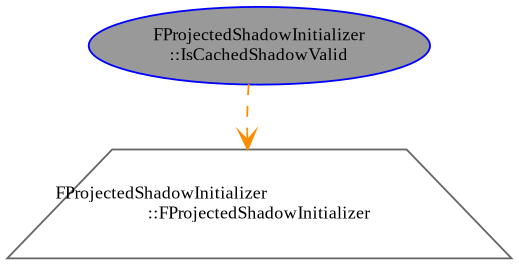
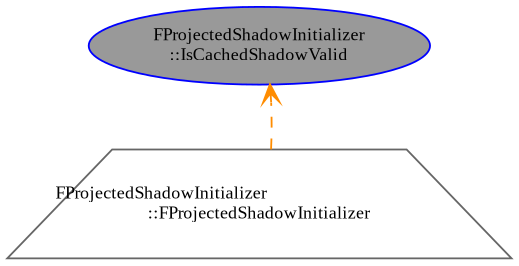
(247, 107) -> (272, 126)
